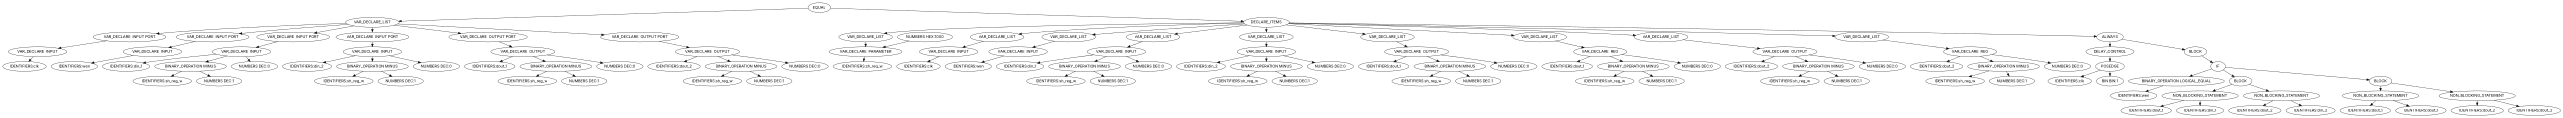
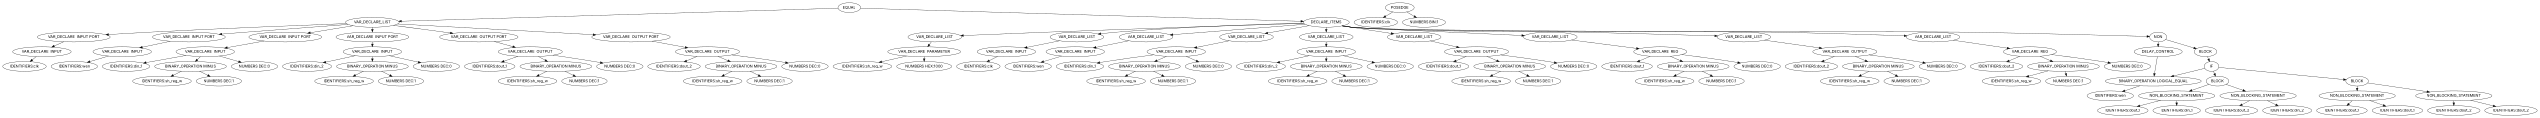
(2110, 37) -> (2158, 37)
(897, 44) -> (924, 58)
(2110, 58) -> (2156, 65)
(2110, 81) -> (1424, 22)
